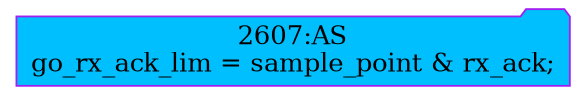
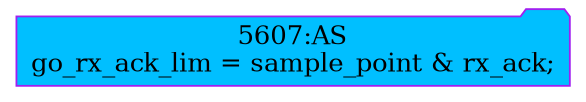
(293, 51) -> (293, 51)
